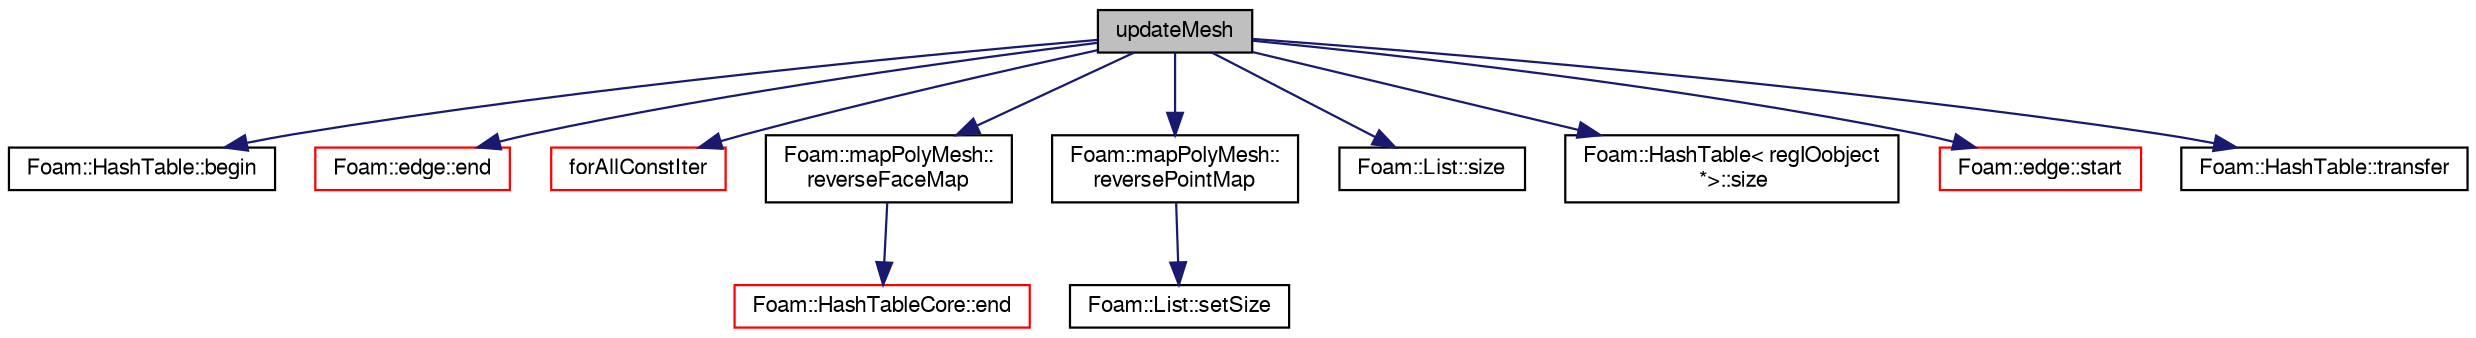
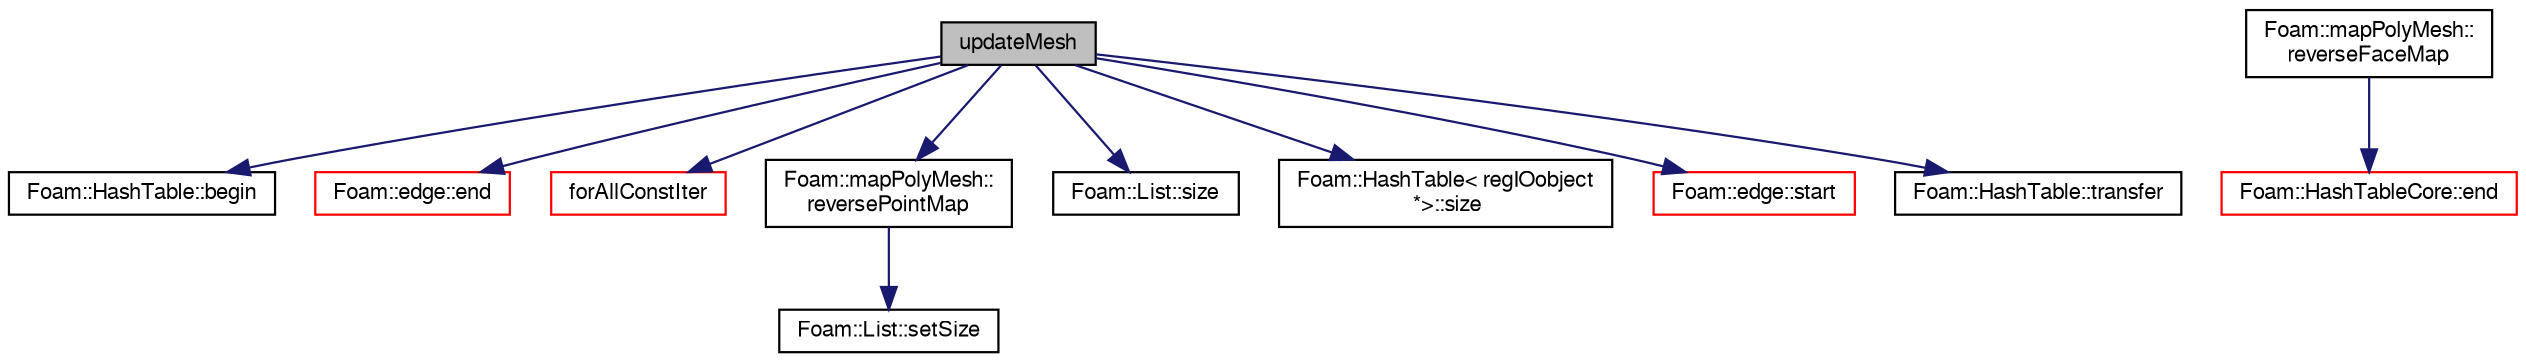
(1056, 89) -> none
